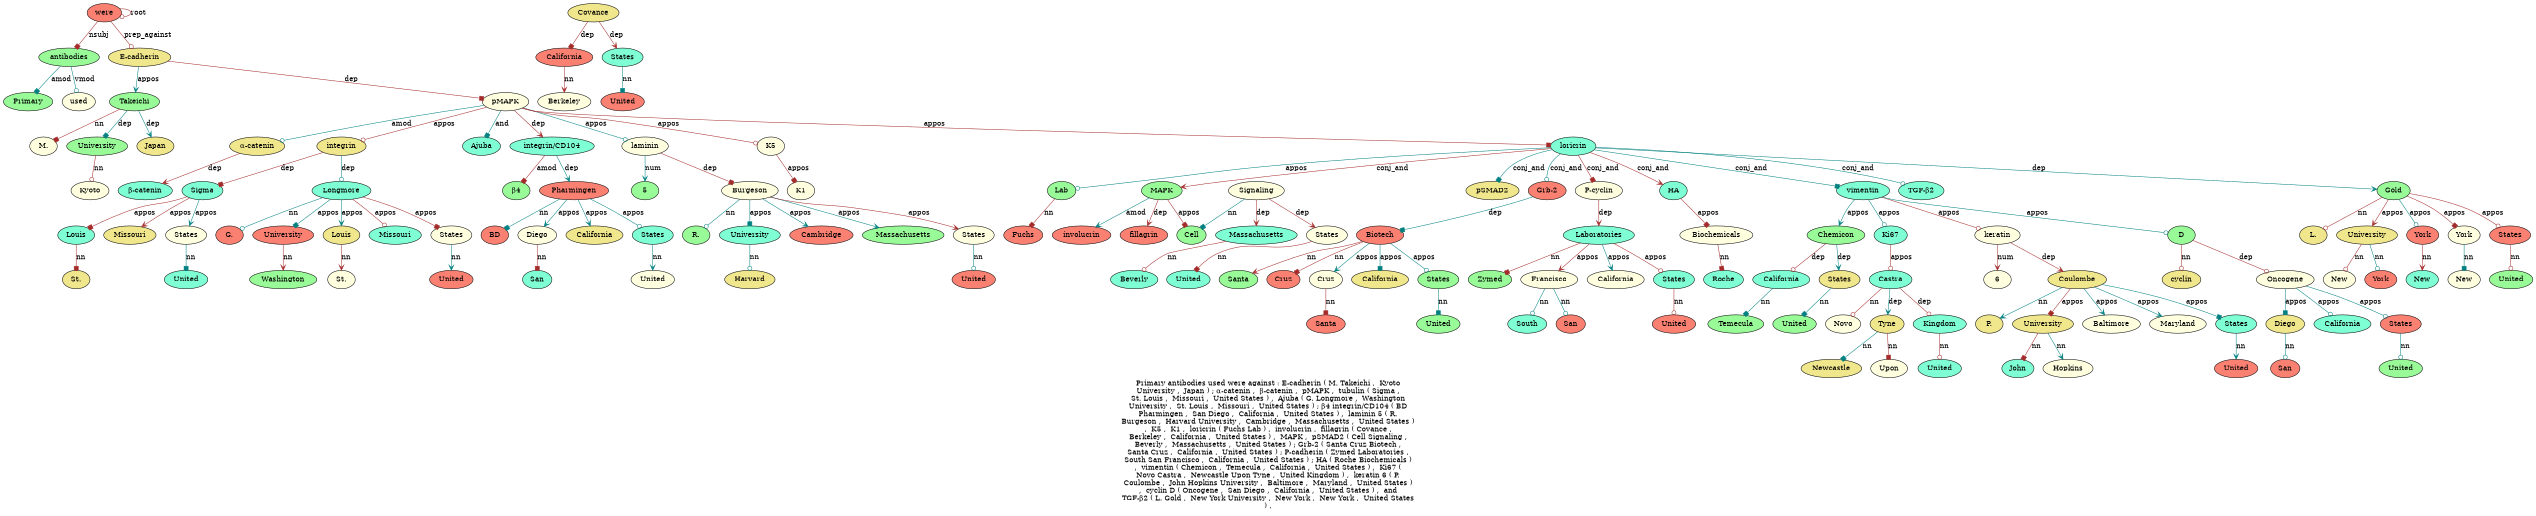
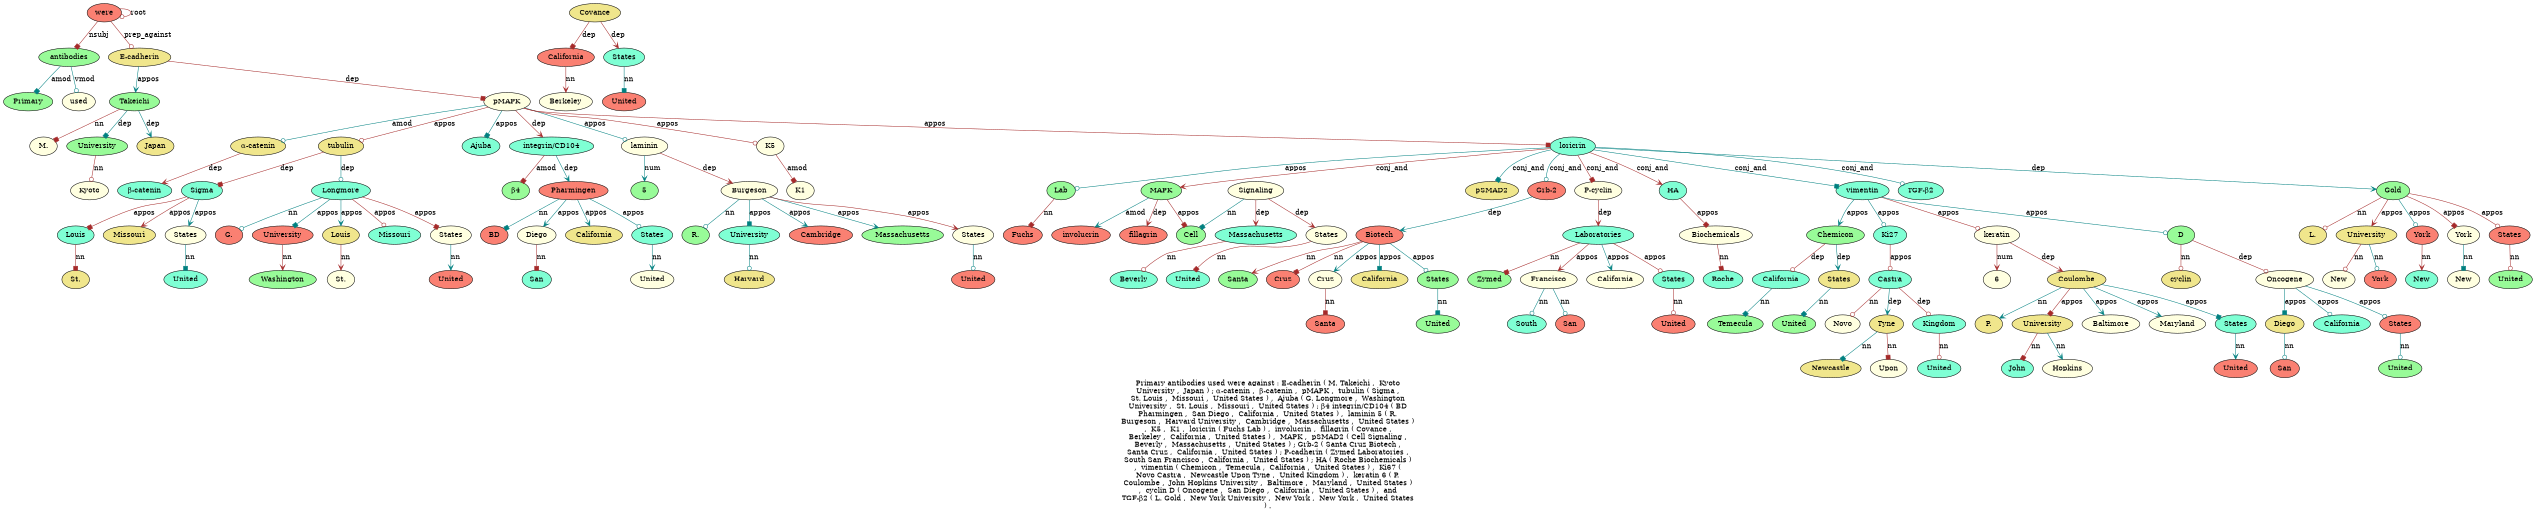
(502, 124) -> (507, 124)
(341, 146) -> (341, 146)
(694, 167) -> (694, 167)
(799, 168) -> (797, 168)
(1470, 215) -> (1469, 215)
(1891, 235) -> (1890, 235)
